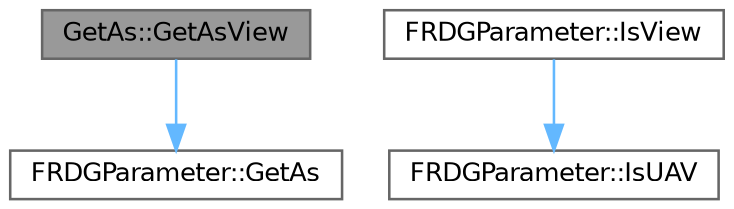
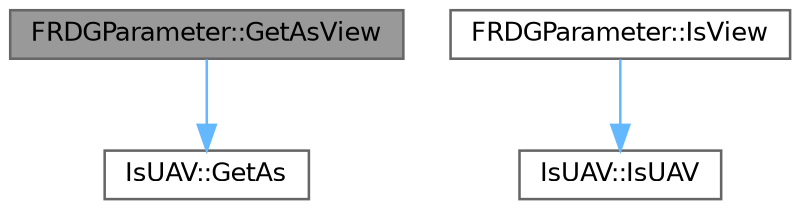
(176, 34) -> (207, 34)
(176, 175) -> (207, 175)
(554, 175) -> (620, 175)
